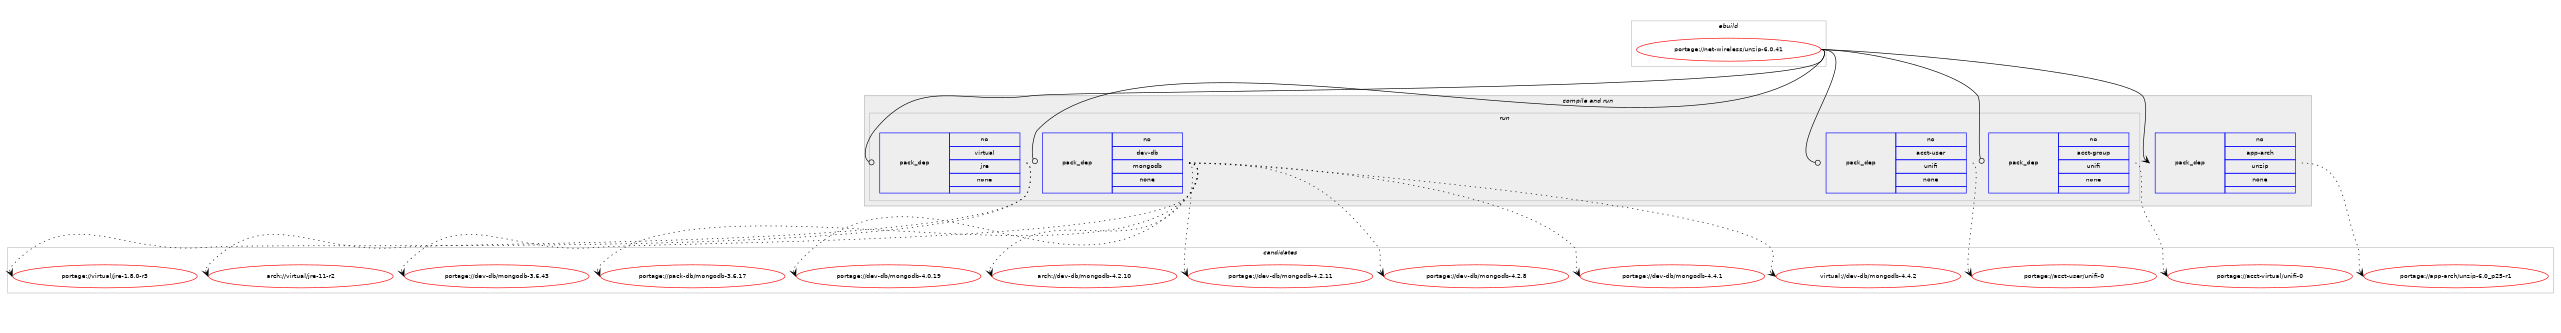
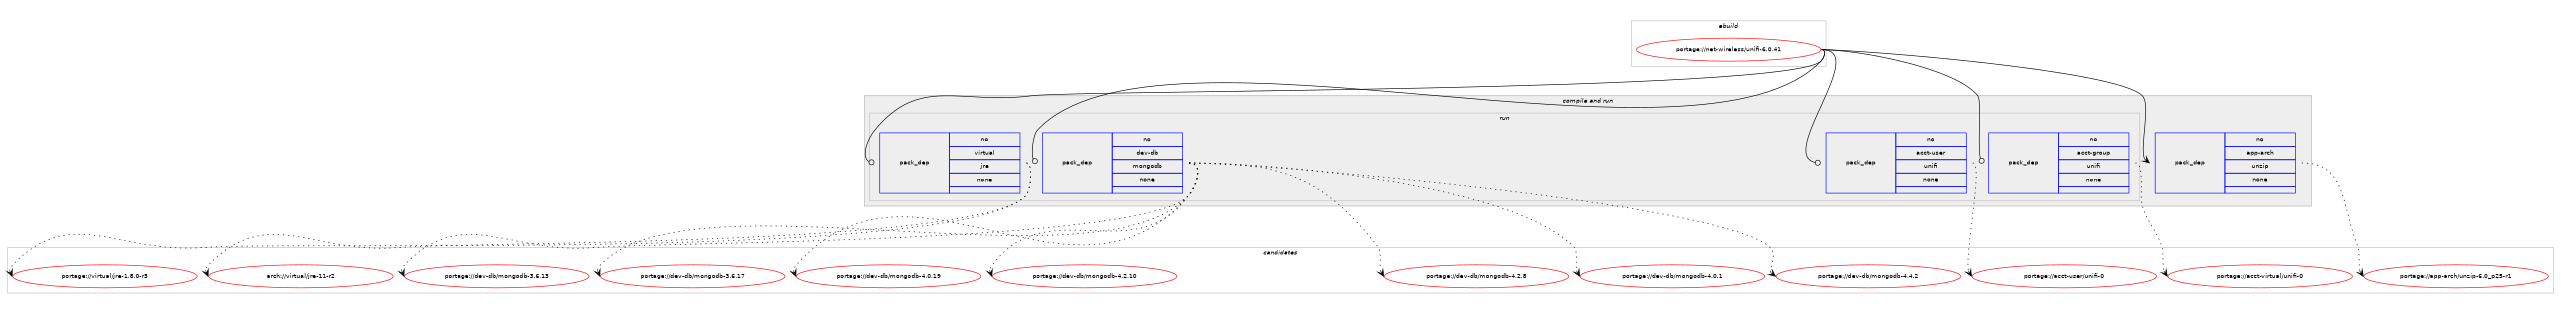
(1729, 50) -> (1729, 50)
(497, 276) -> (497, 276)
(693, 276) -> (693, 276)
(1085, 276) -> (1085, 276)
(1281, 276) -> none
(1672, 276) -> (1672, 276)
(1868, 276) -> (1868, 276)
